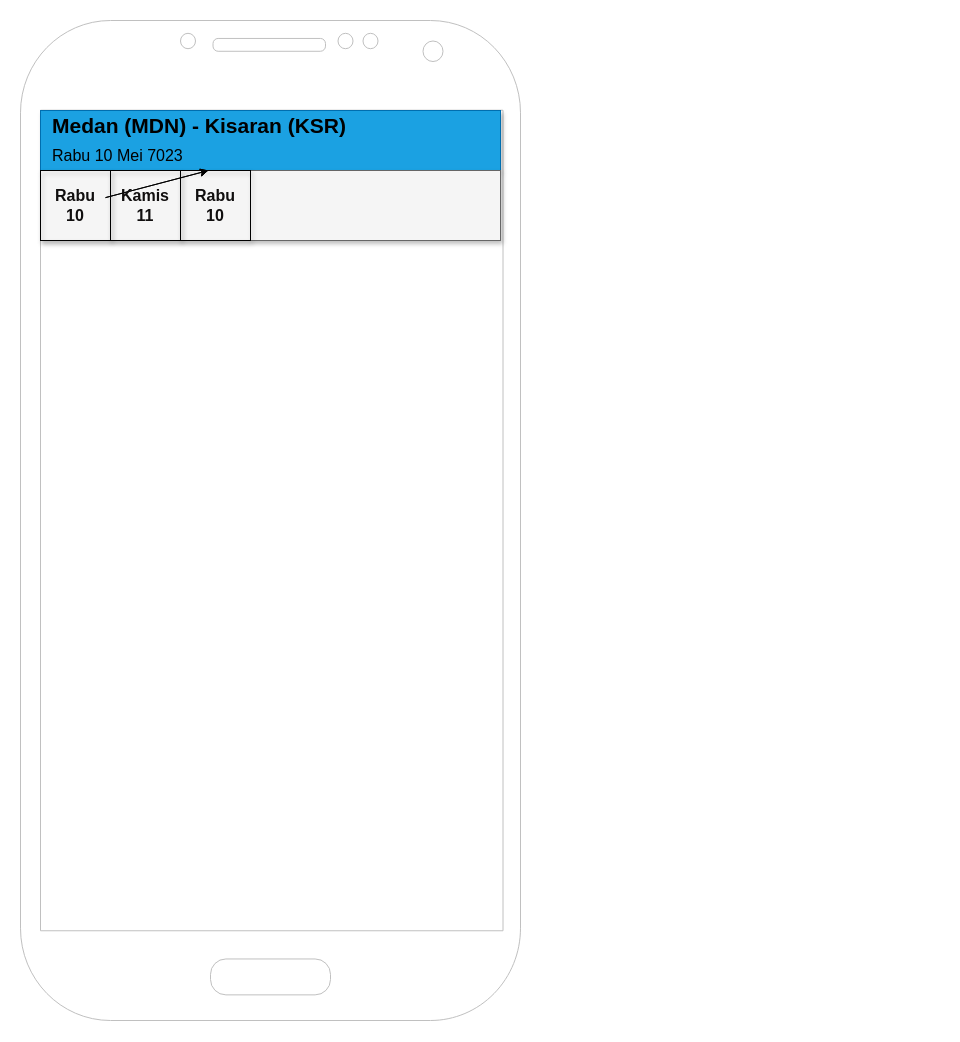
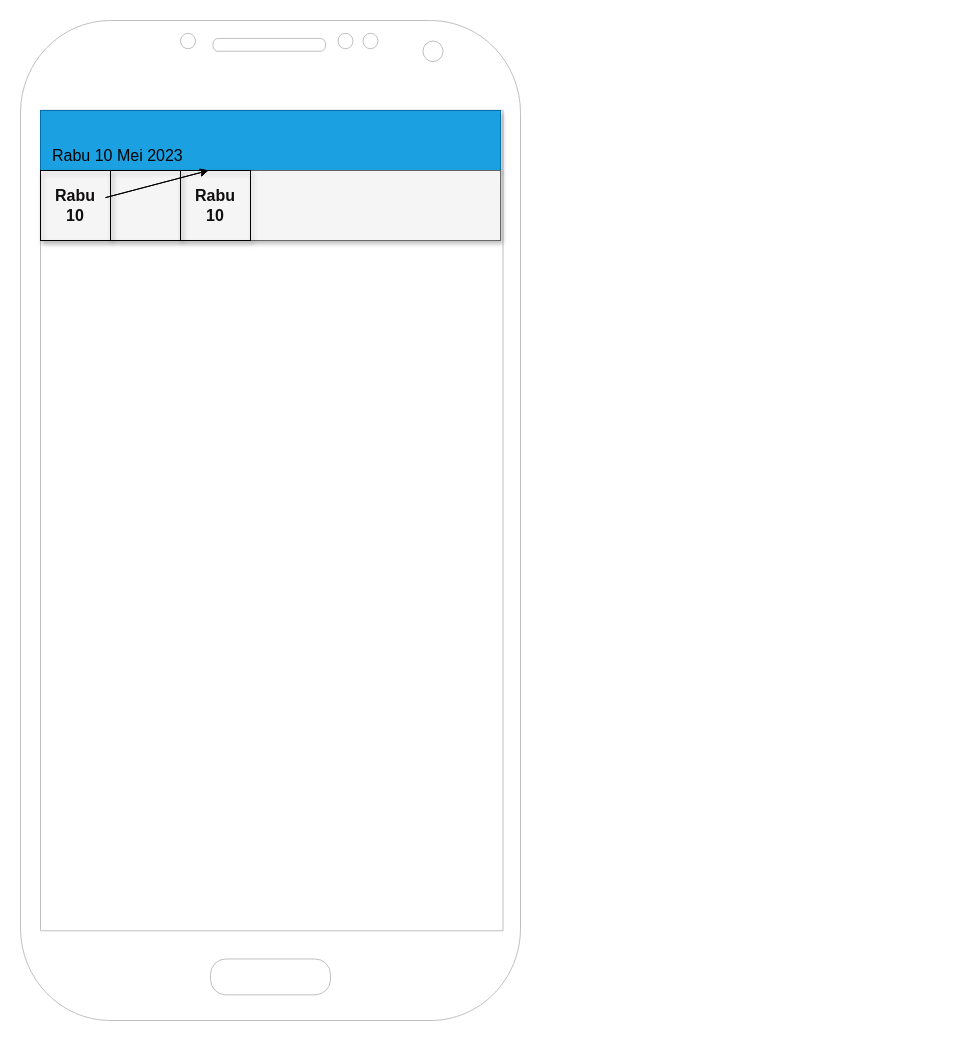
(266, 126) -> none
(100, 156) -> (100, 156)
(146, 206) -> none
